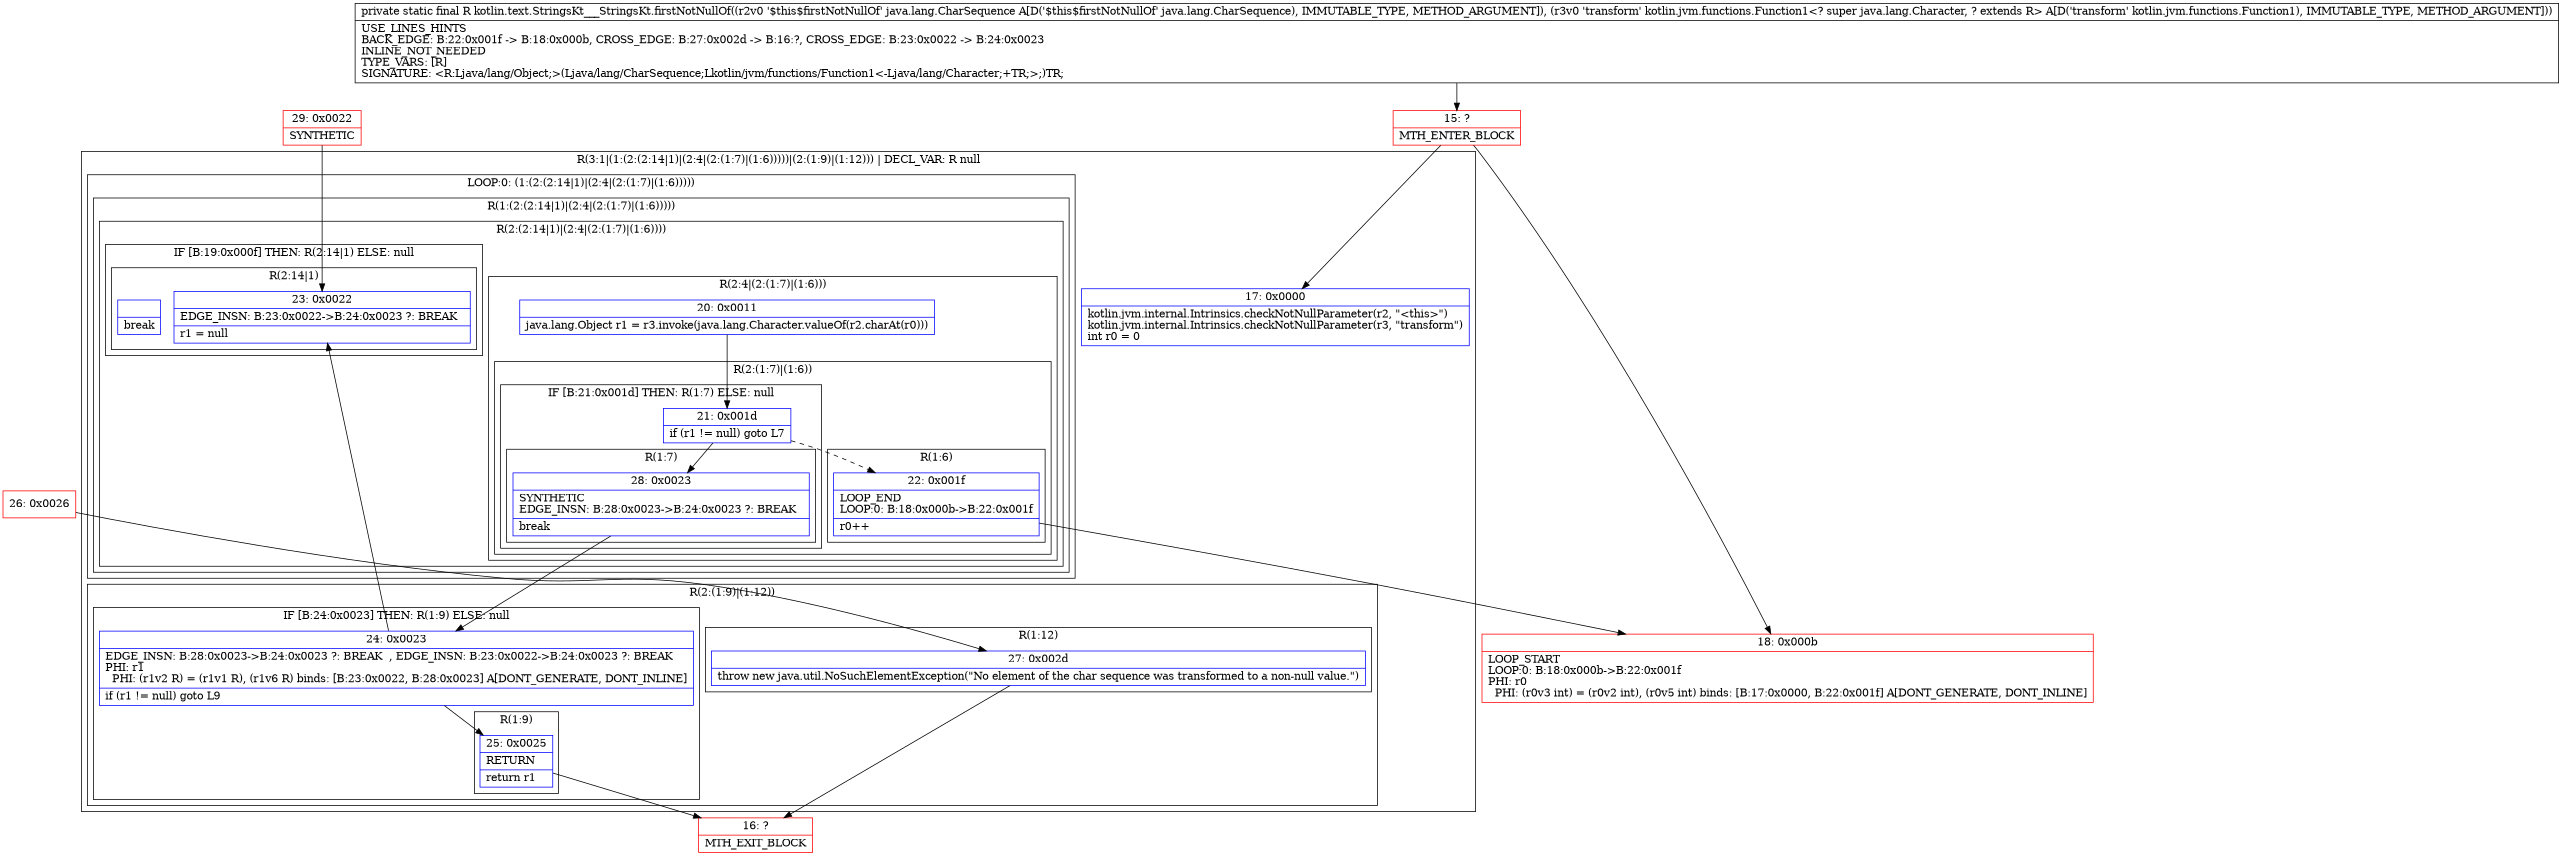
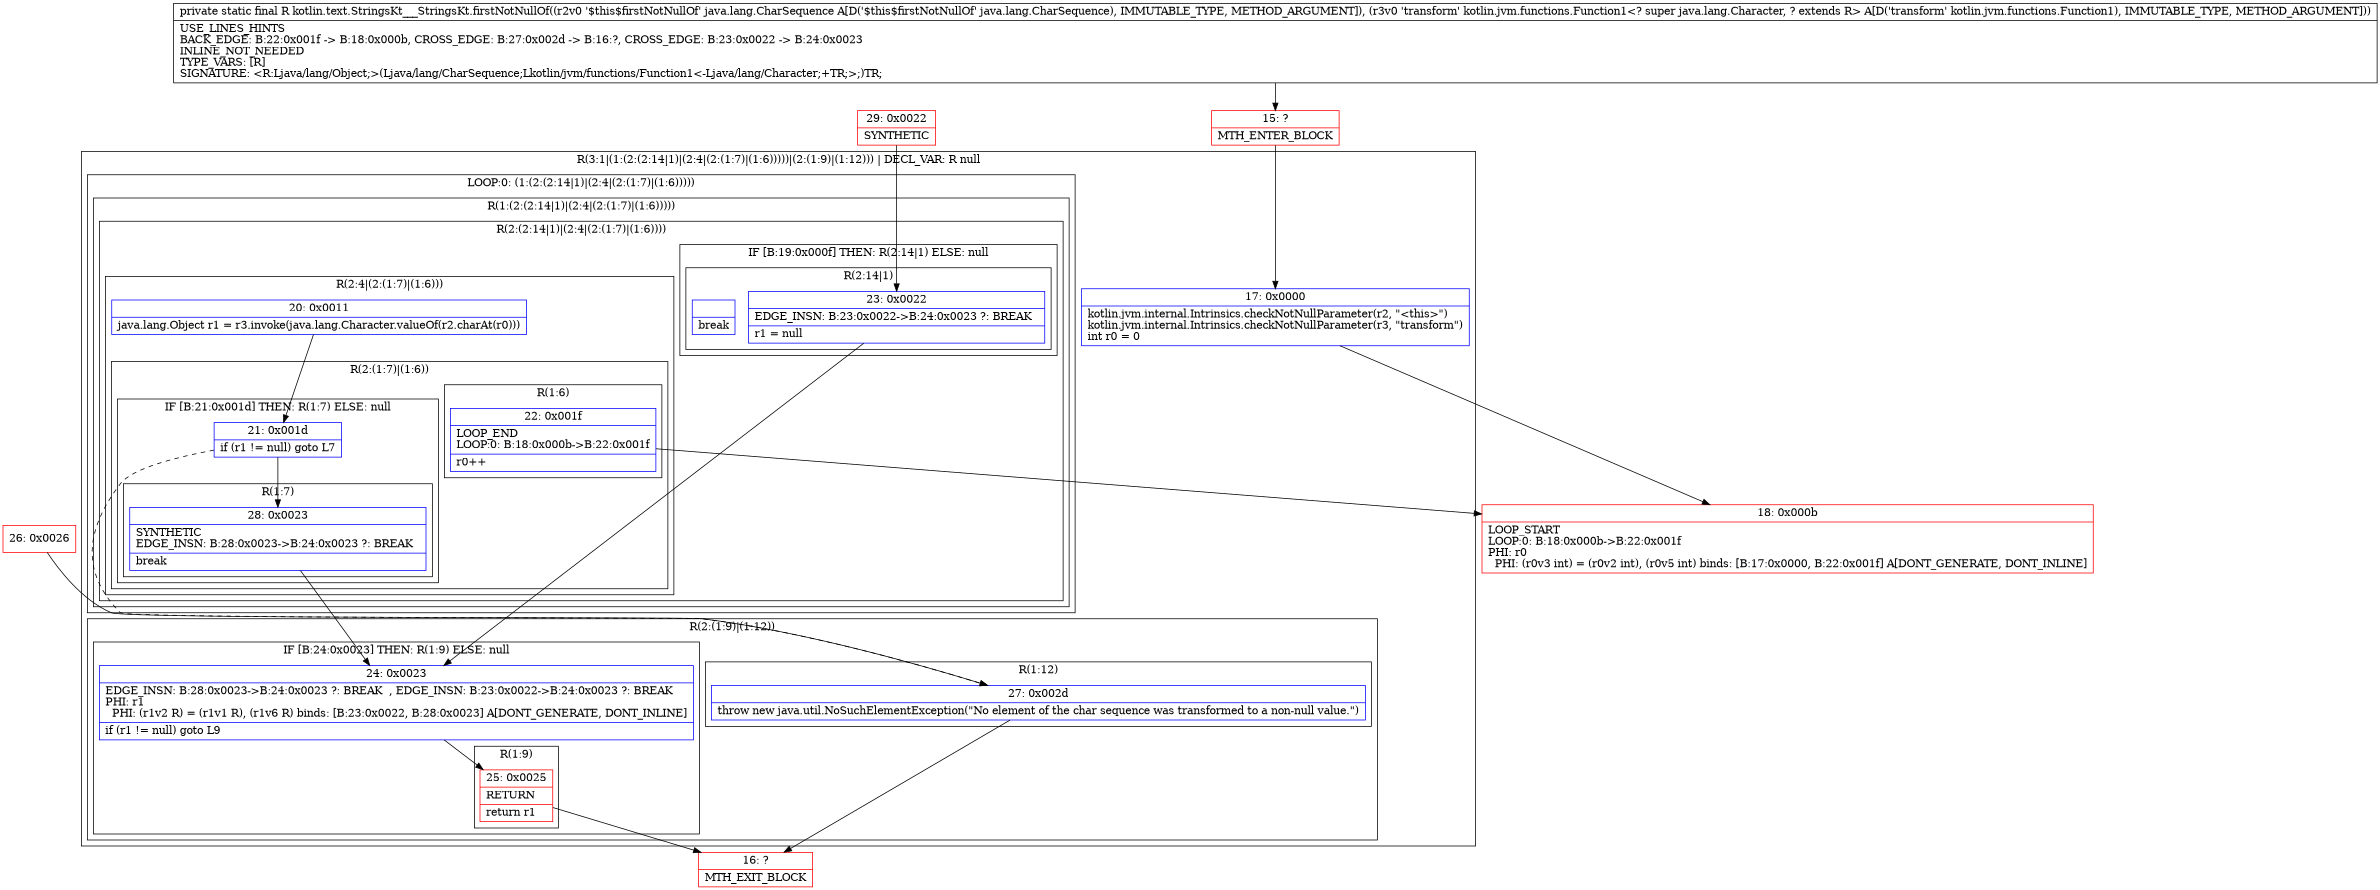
(1630, 380) -> (1521, 424)
(832, 454) -> (432, 618)
(359, 491) -> (657, 502)
(516, 761) -> (516, 796)
